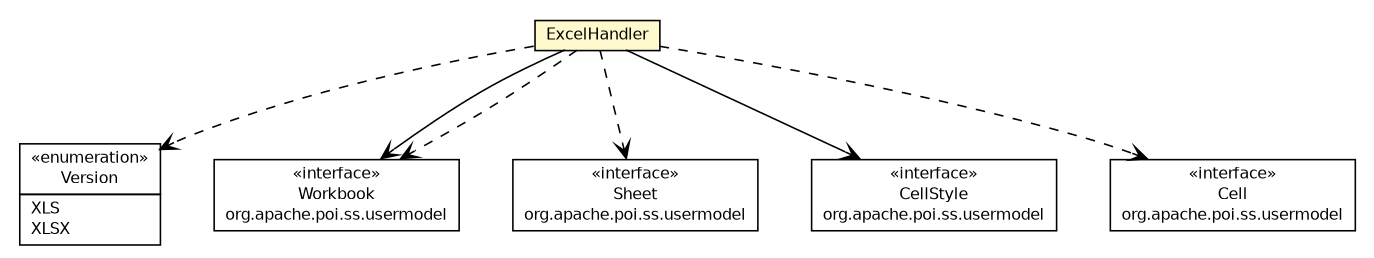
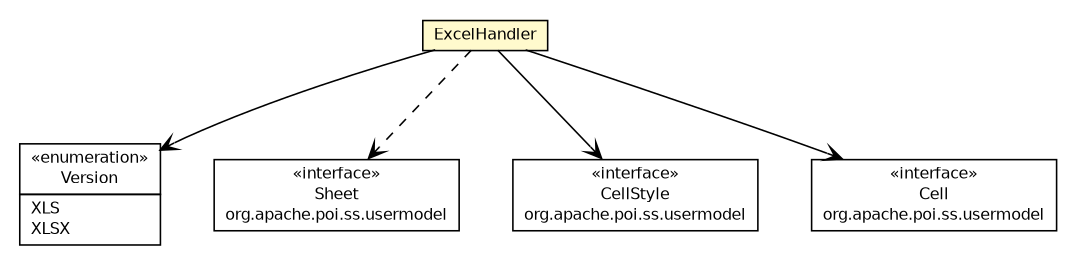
(351, 85) -> (303, 92)
(898, 92) -> (677, 101)
(336, 194) -> none
